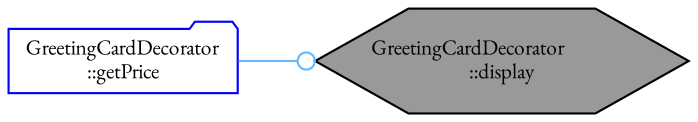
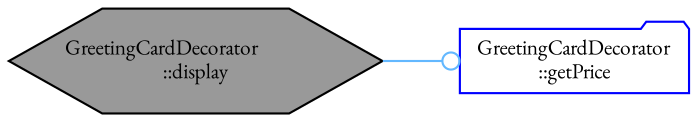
(268, 61) -> (413, 61)
